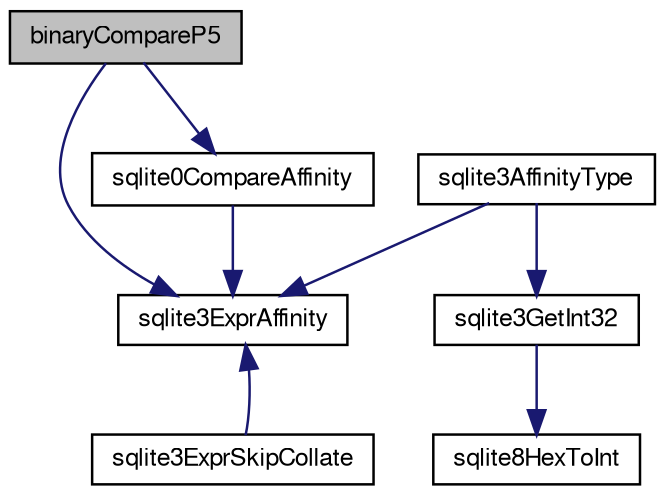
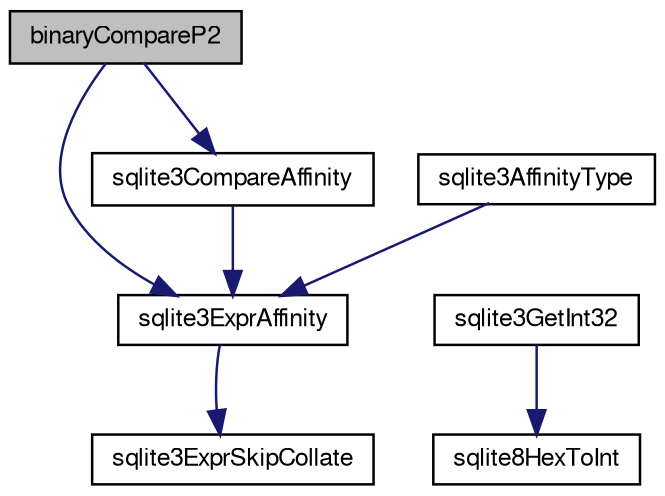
(126, 37) -> (126, 37)
(233, 179) -> (233, 179)
(537, 237) -> none
(249, 402) -> (216, 377)
